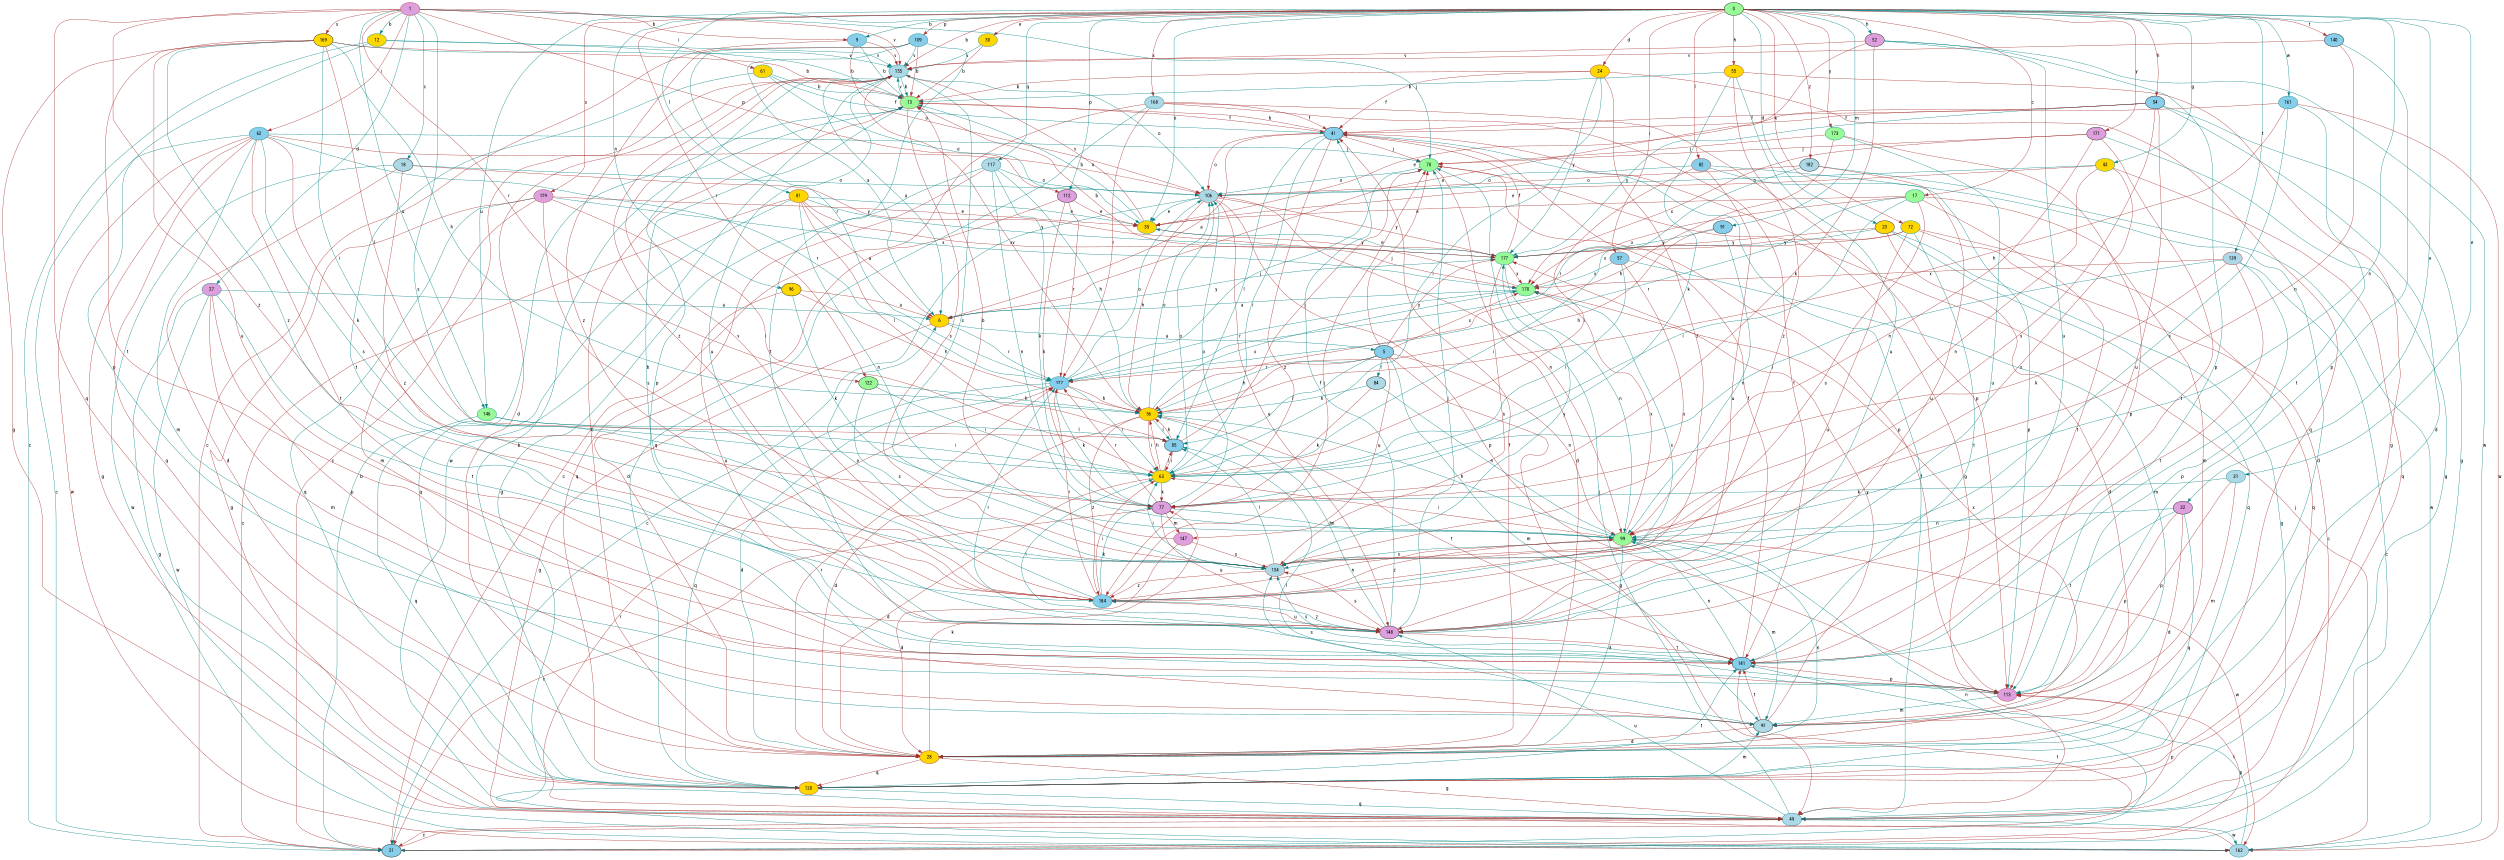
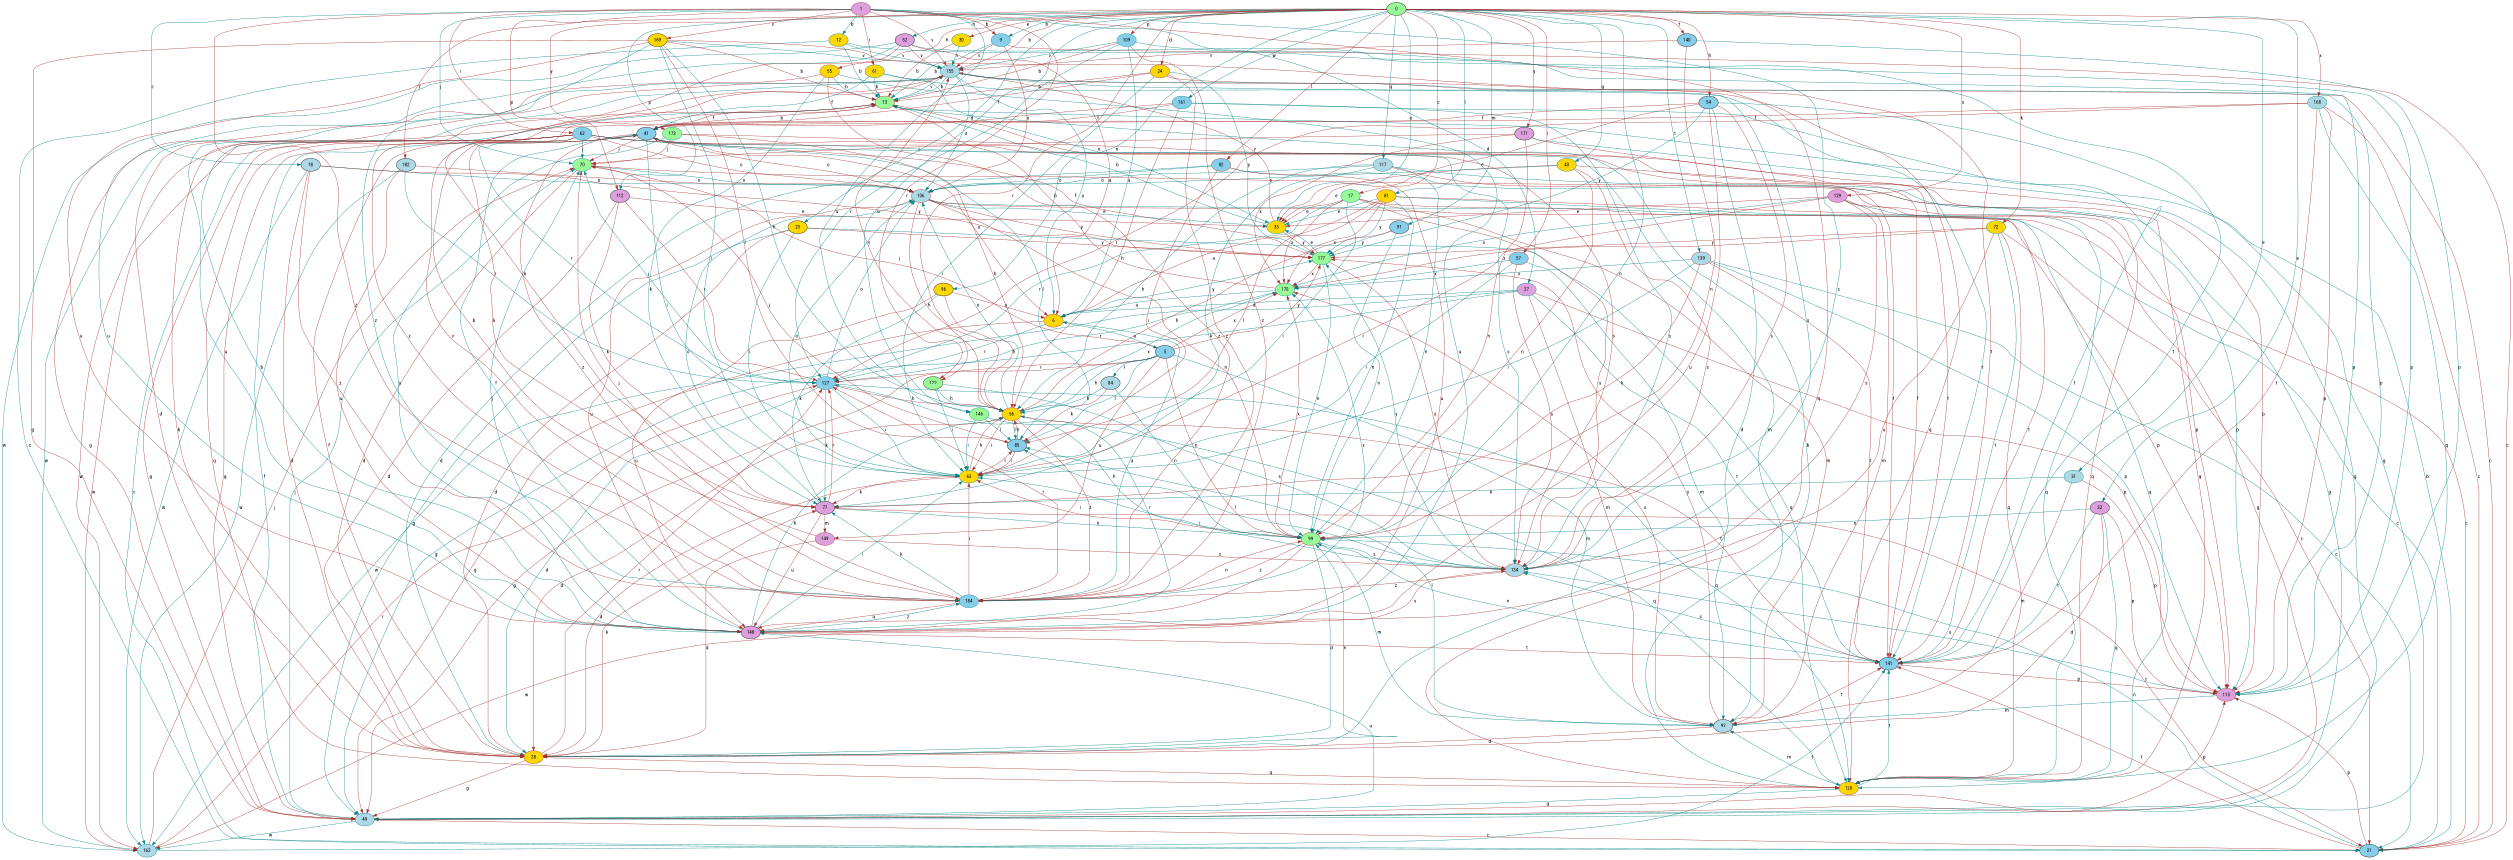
(1898, 273) -> (1505, 273)
(1288, 464) -> (1066, 410)
(1183, 539) -> (825, 539)
